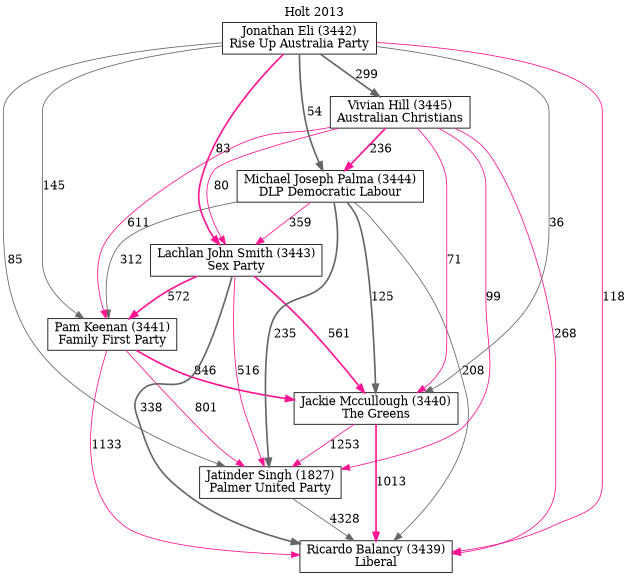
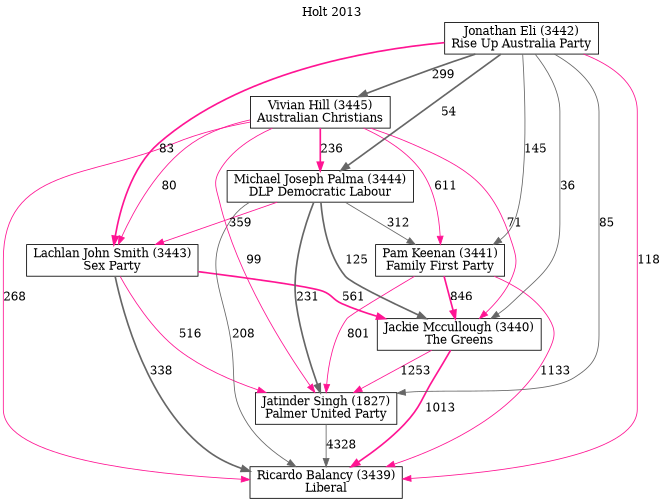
(165, 292) -> none
(285, 334) -> (308, 297)
